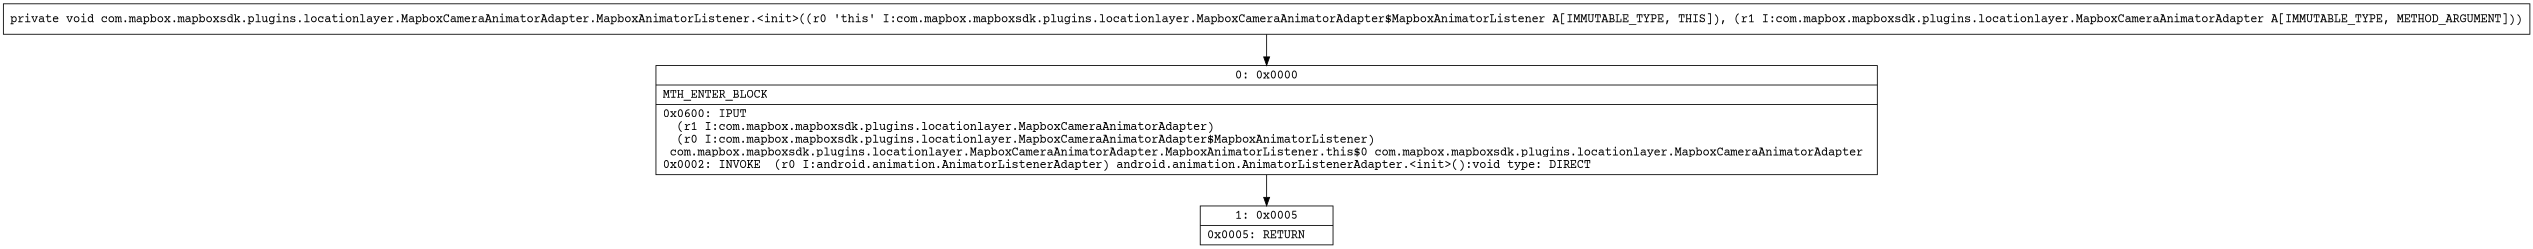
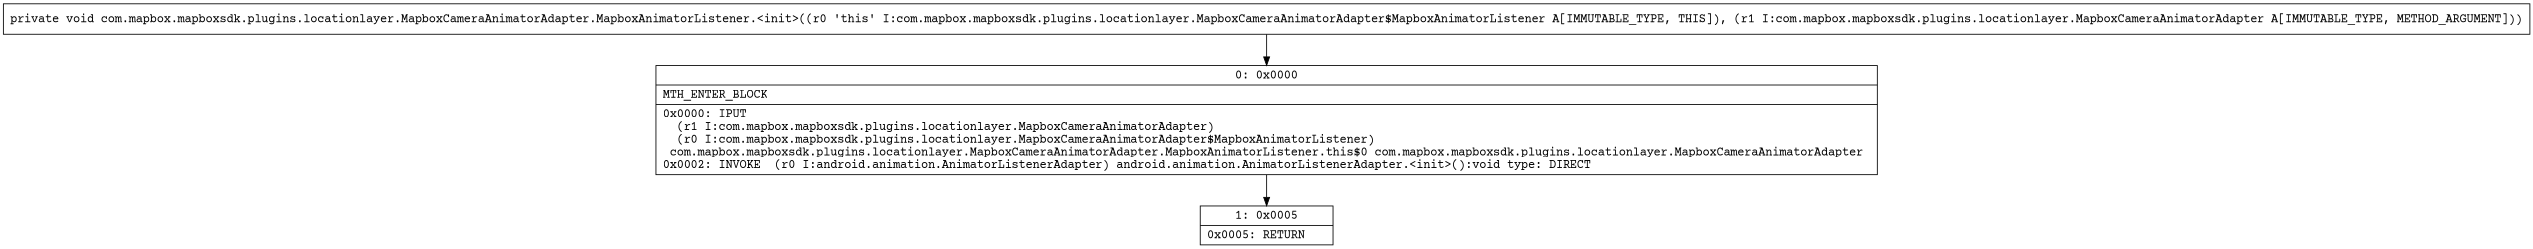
(712, 114) -> (712, 114)
